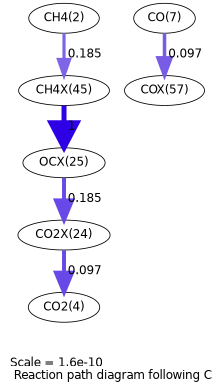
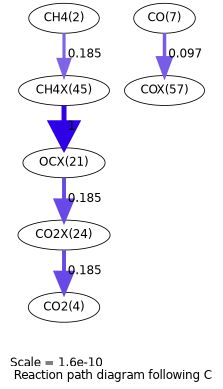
(64, 163) -> (64, 163)
(83, 271) -> (83, 271)
